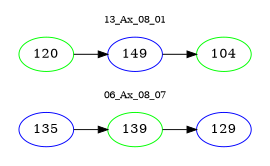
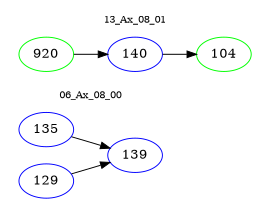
(46, 54) -> (46, 54)
(135, 54) -> (135, 54)
(135, 96) -> (91, 96)
(135, 130) -> (135, 155)
(175, 130) -> (86, 170)
